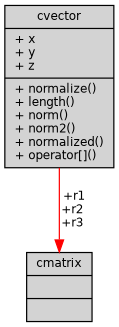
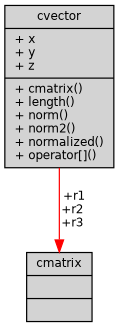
(56, 89) -> (49, 89)
